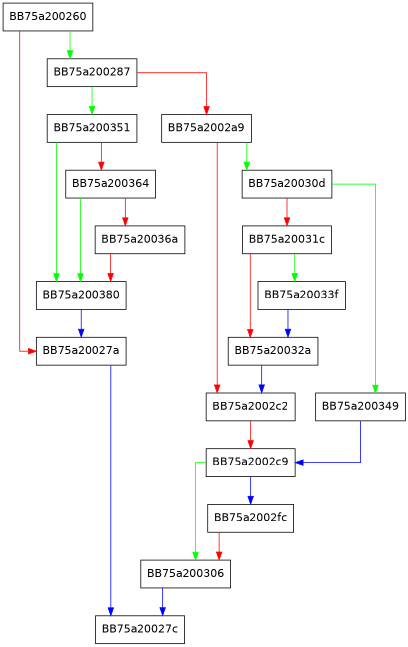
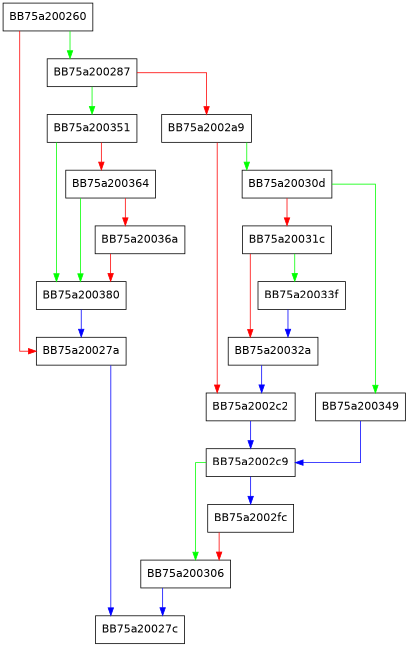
(251, 431) -> (251, 431)
